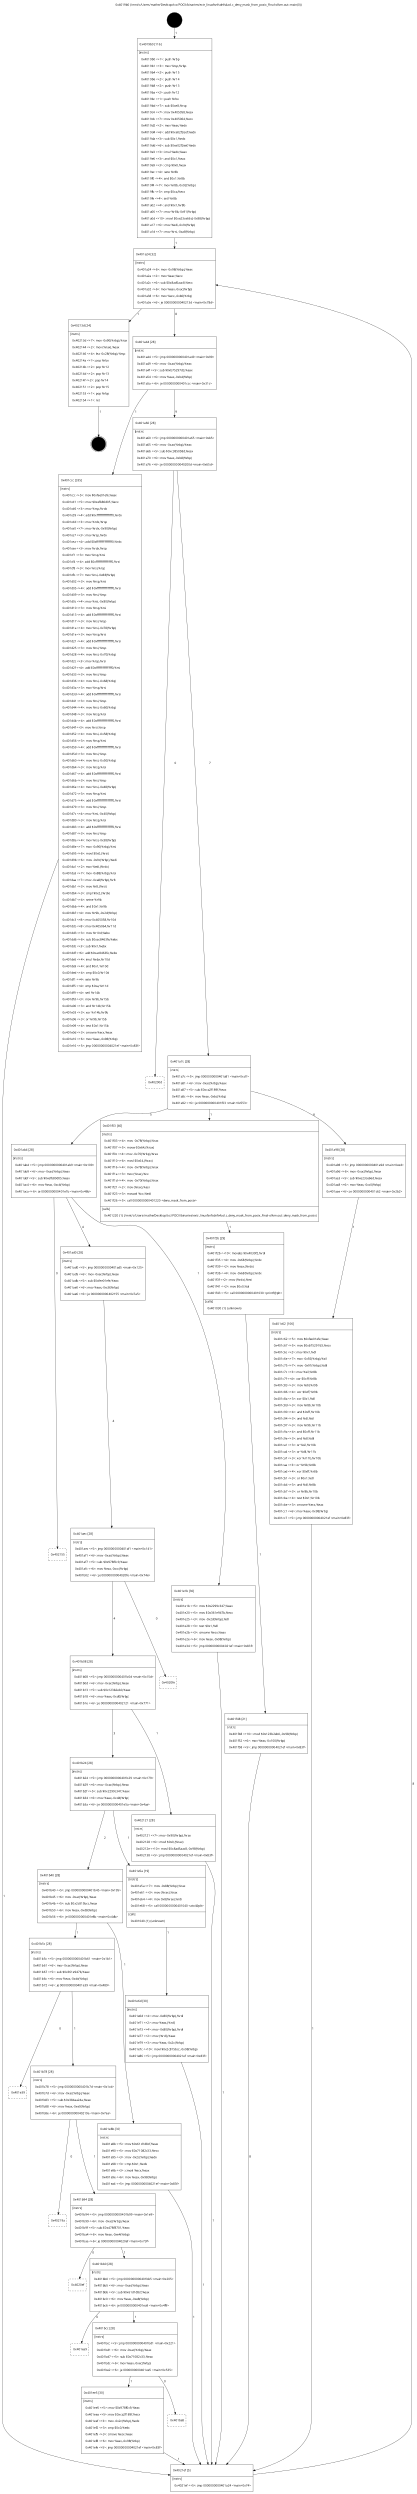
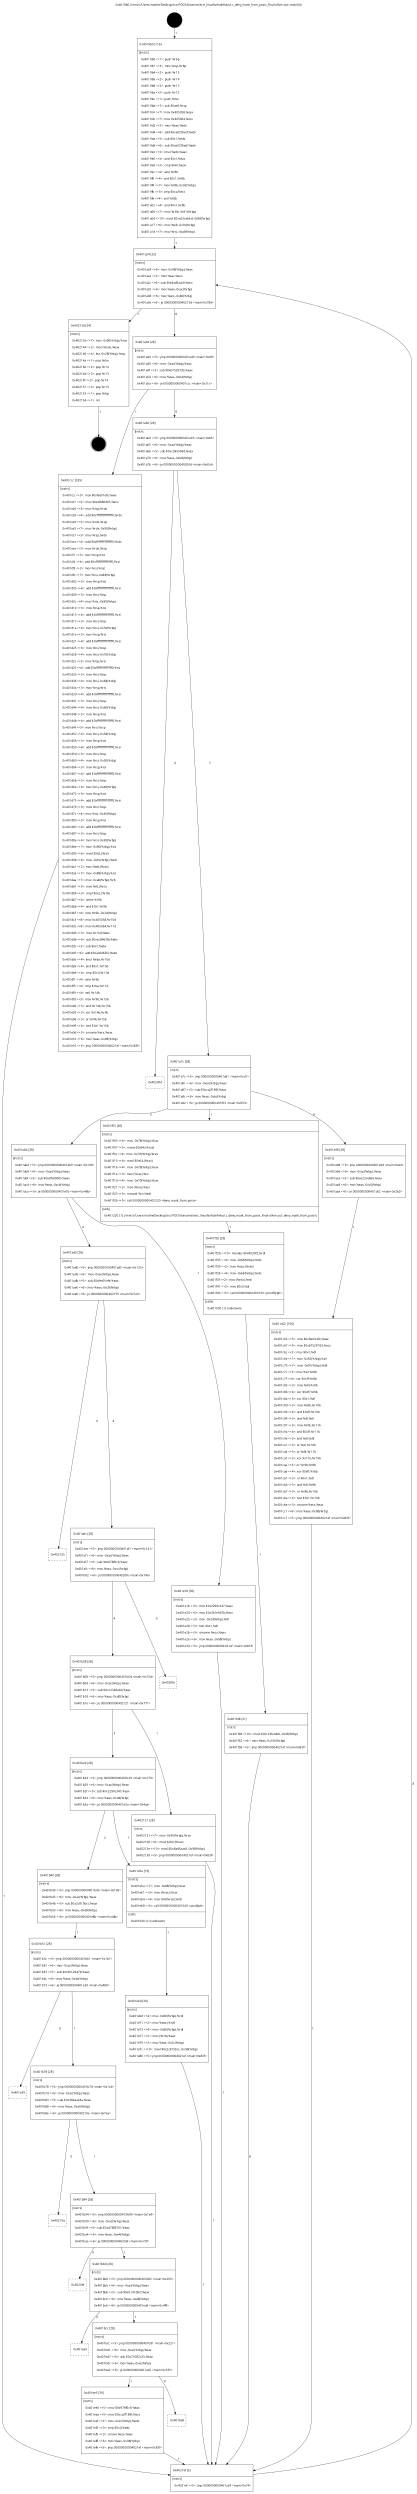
(56, 1372) -> (79, 1424)
(139, 2157) -> none
